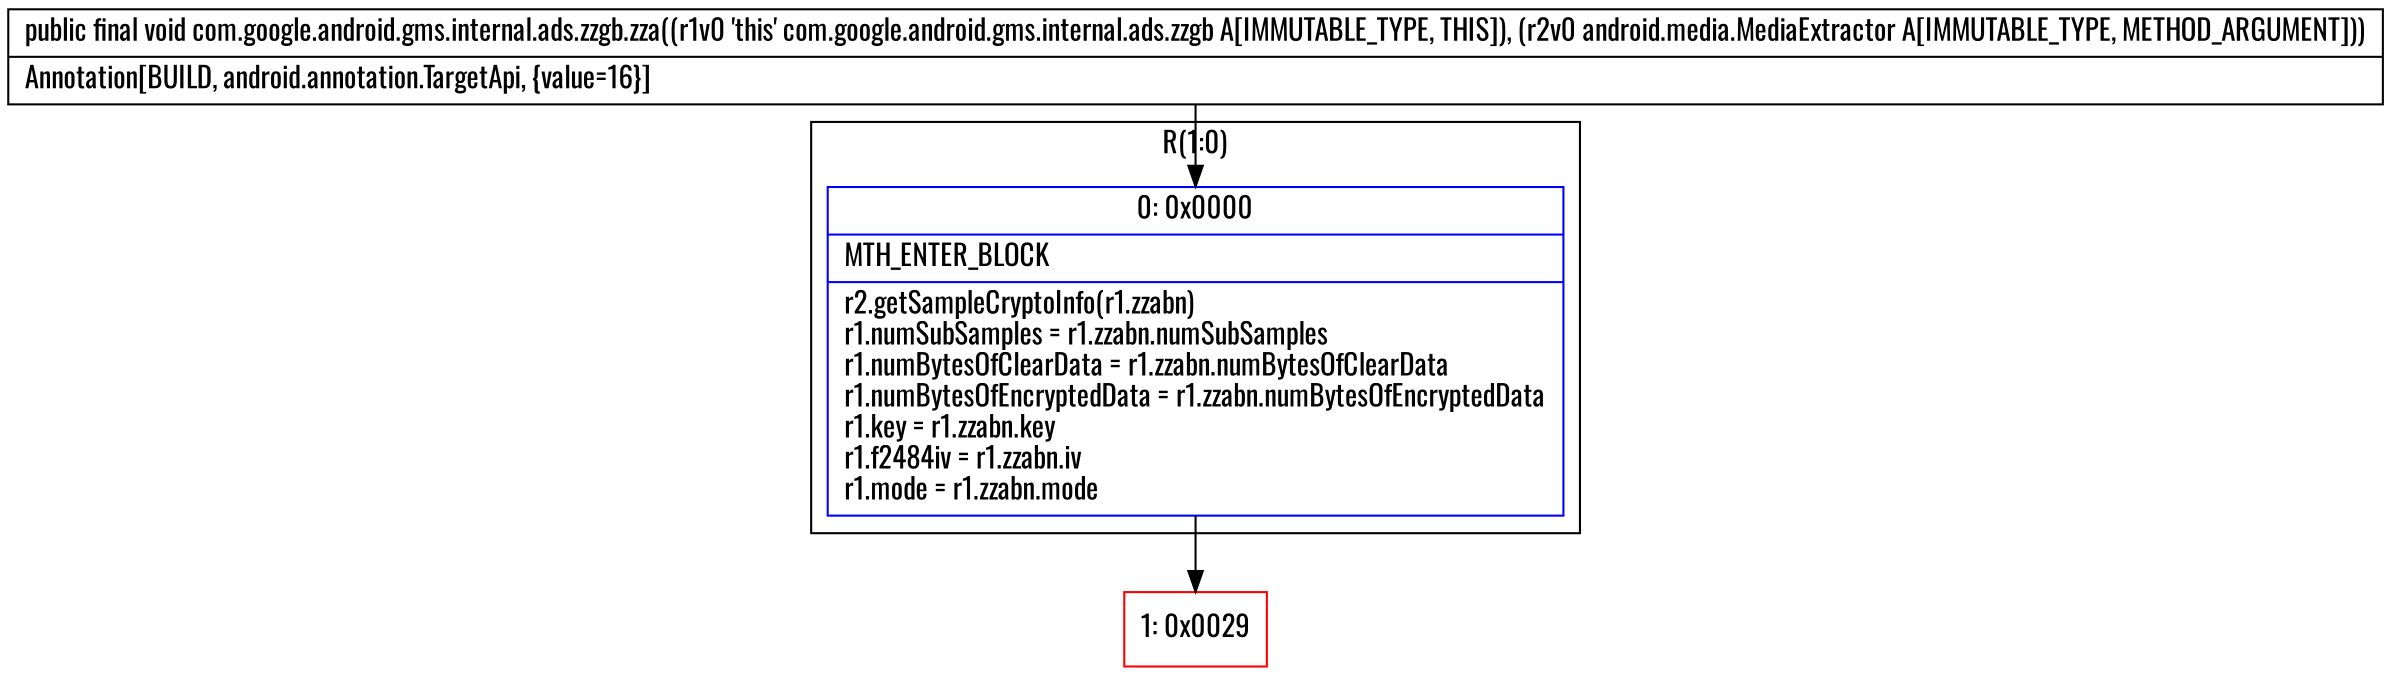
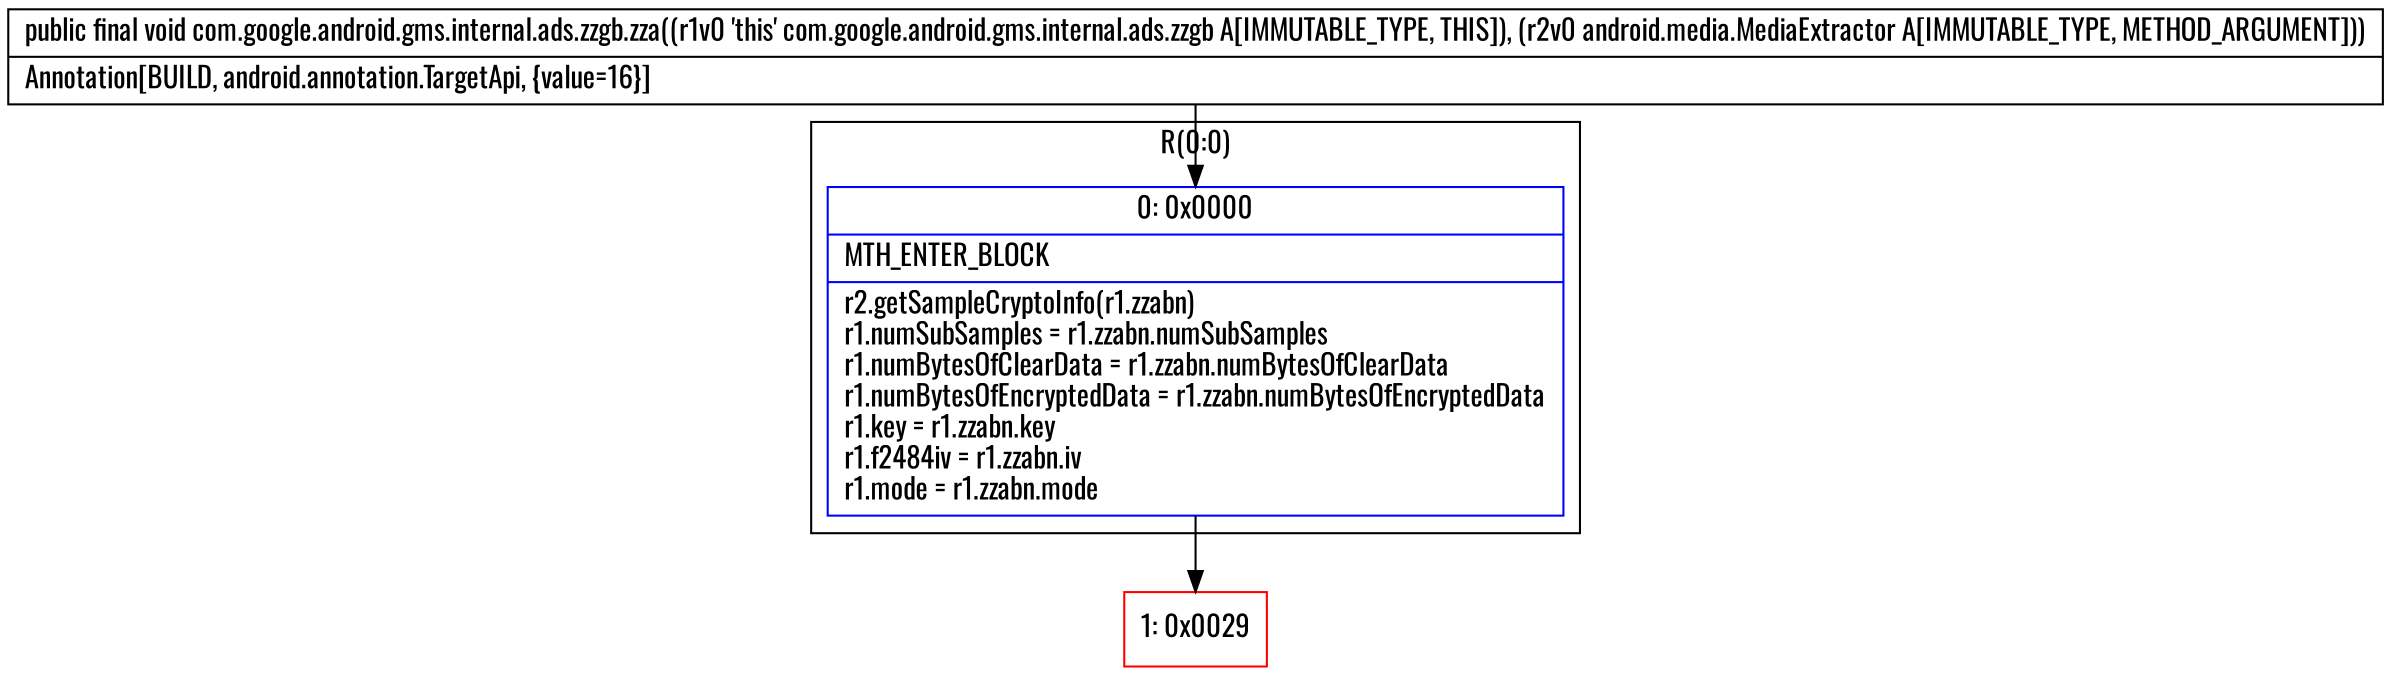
(1196, 146) -> (1196, 146)
